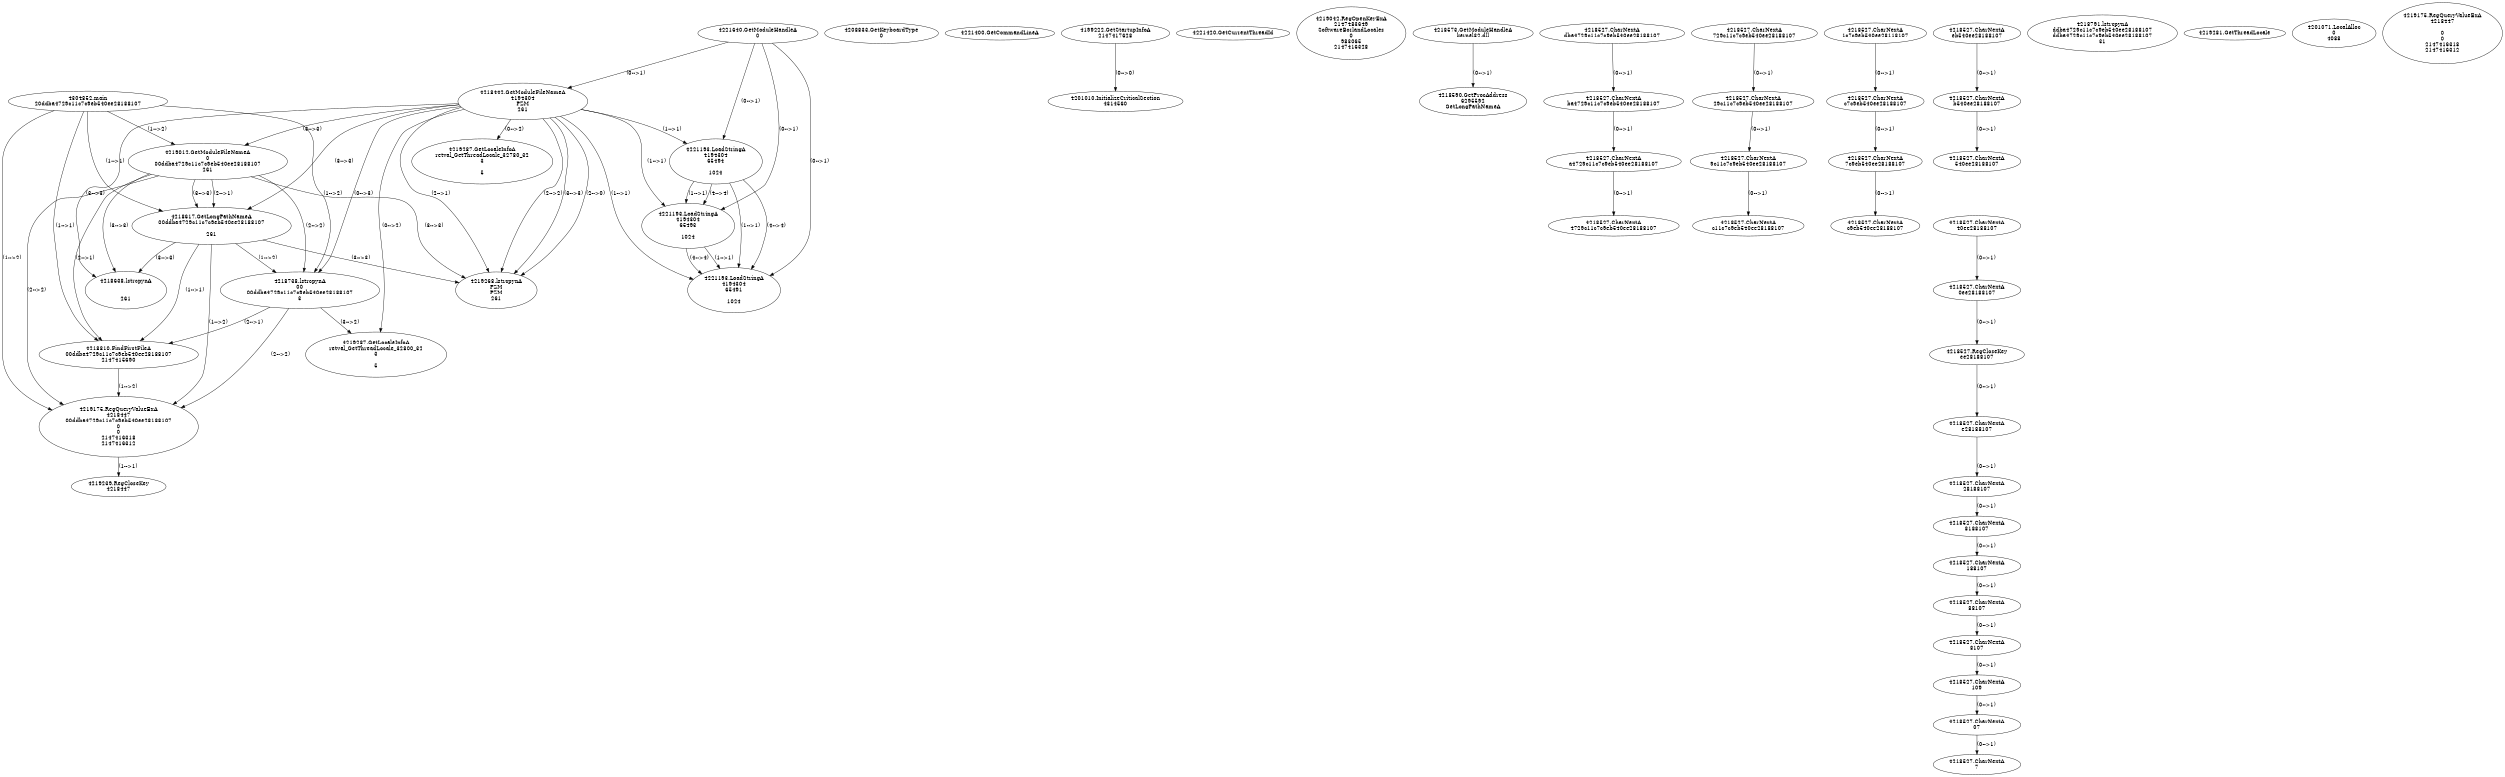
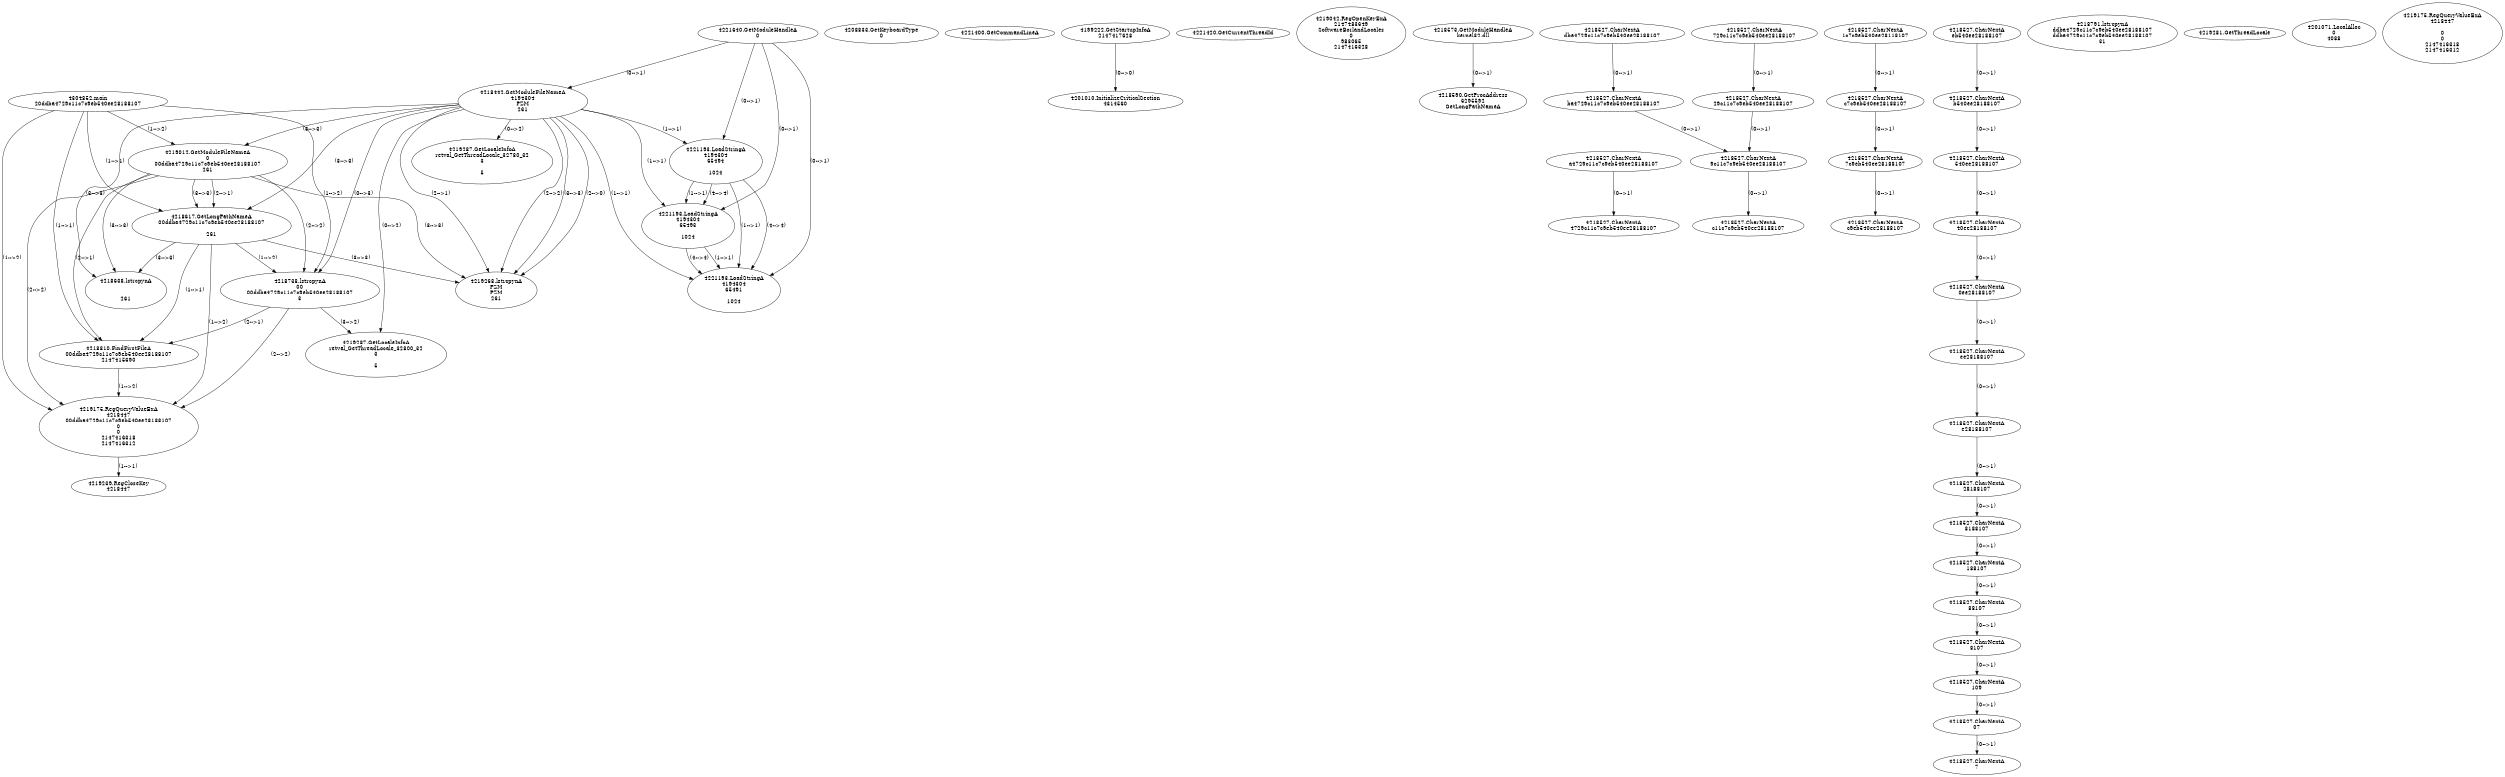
(1614, 130) -> (1679, 131)
none -> (1977, 192)
(1977, 355) -> (1977, 355)
